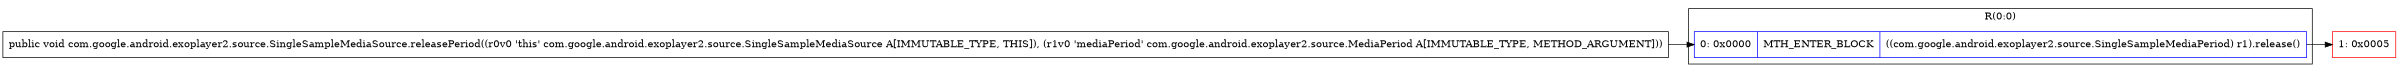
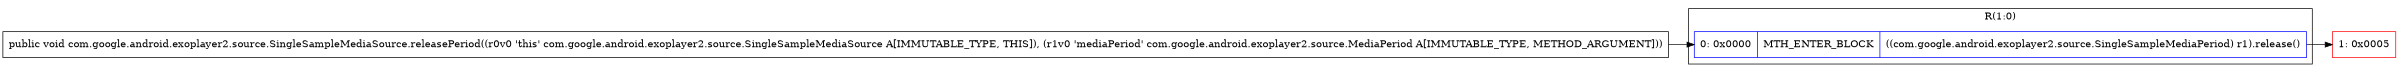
(2000, 17) -> (2000, 17)
